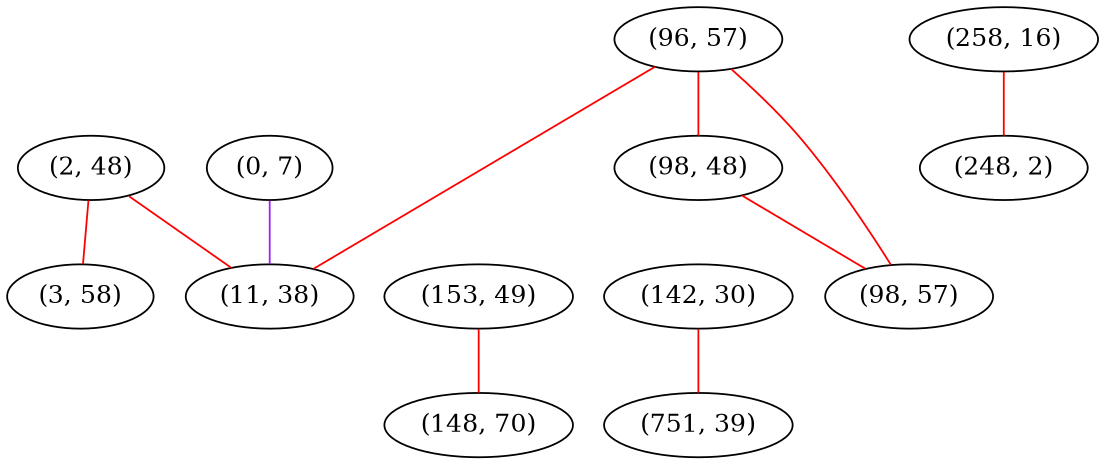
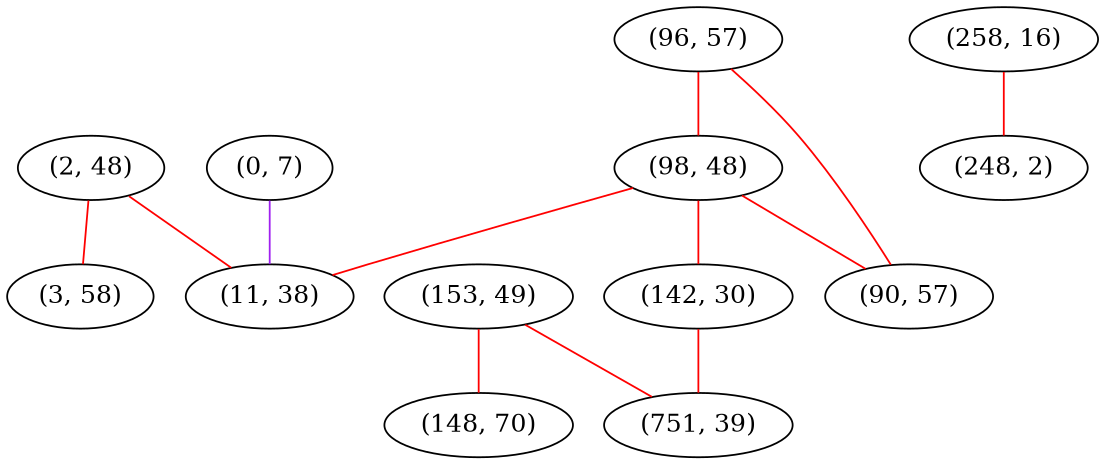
(484, 168) -> (483, 231)
none -> (698, 232)
(909, 296) -> (909, 296)
none -> (589, 361)
